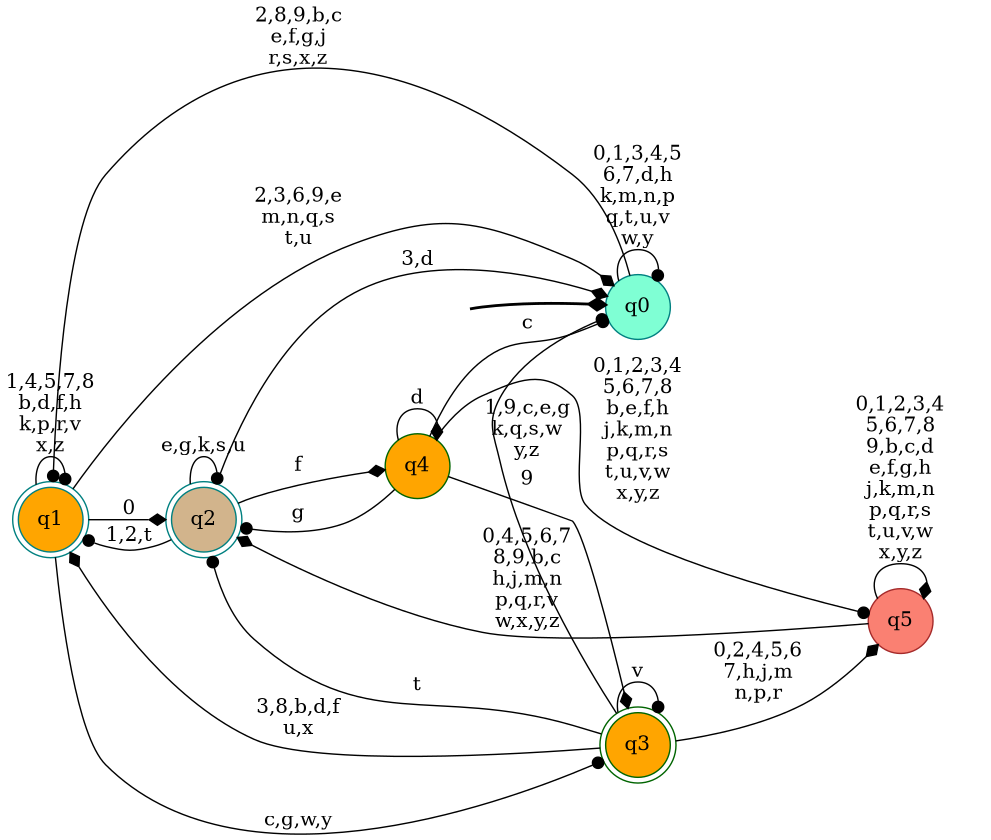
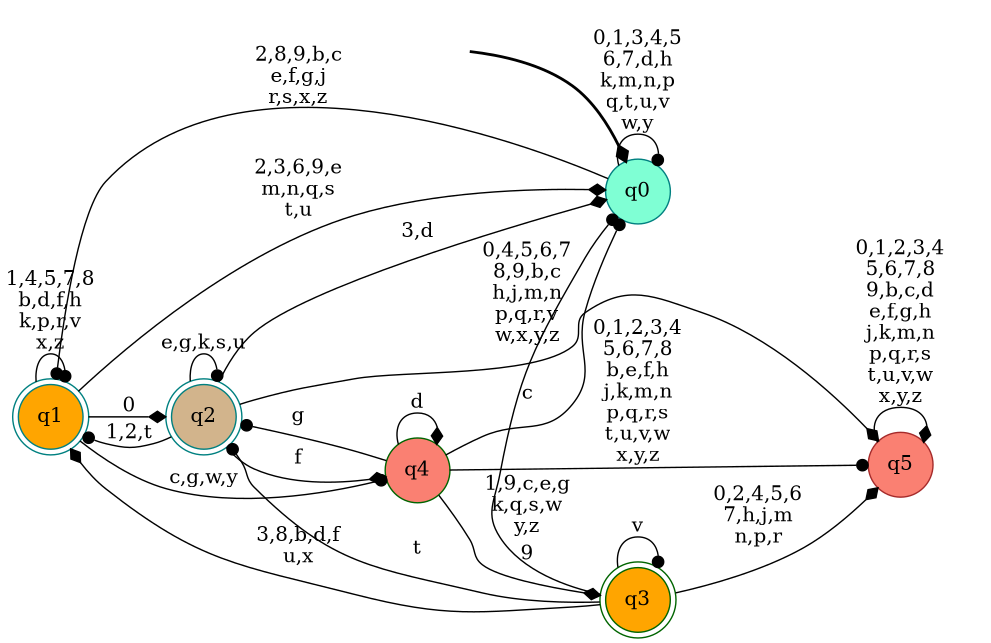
(418, 466) -> (418, 470)
(552, 638) -> (568, 349)
(238, 828) -> (221, 498)
